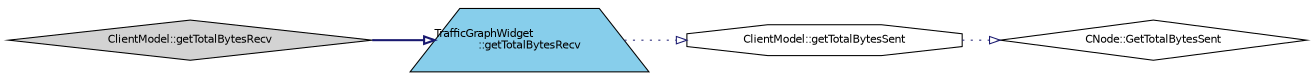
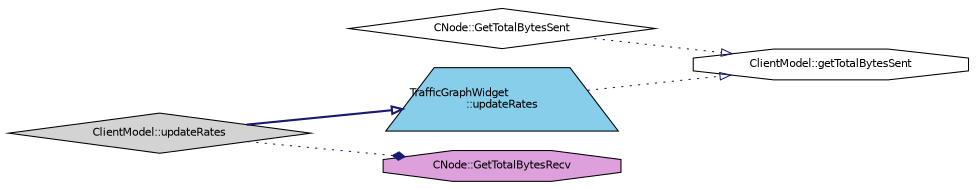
(190, 40) -> (160, 133)
(530, 40) -> (502, 99)
(976, 40) -> (654, 45)
none -> (502, 166)
